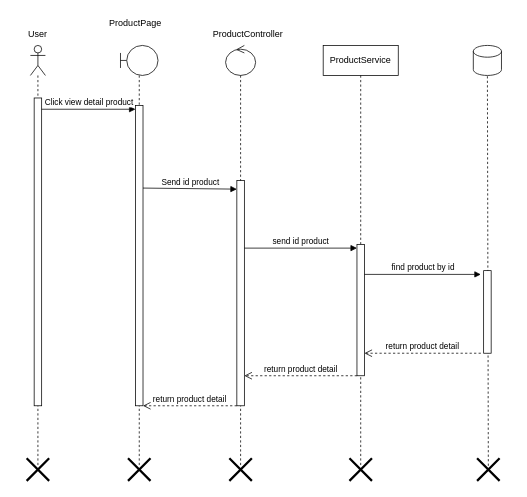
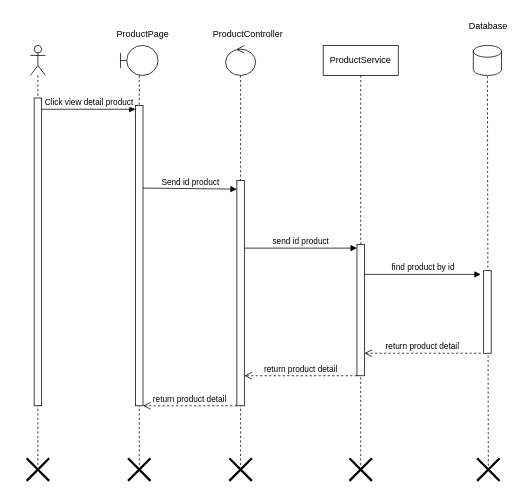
(135, 23) -> (143, 34)
none -> (488, 27)
(38, 34) -> none
